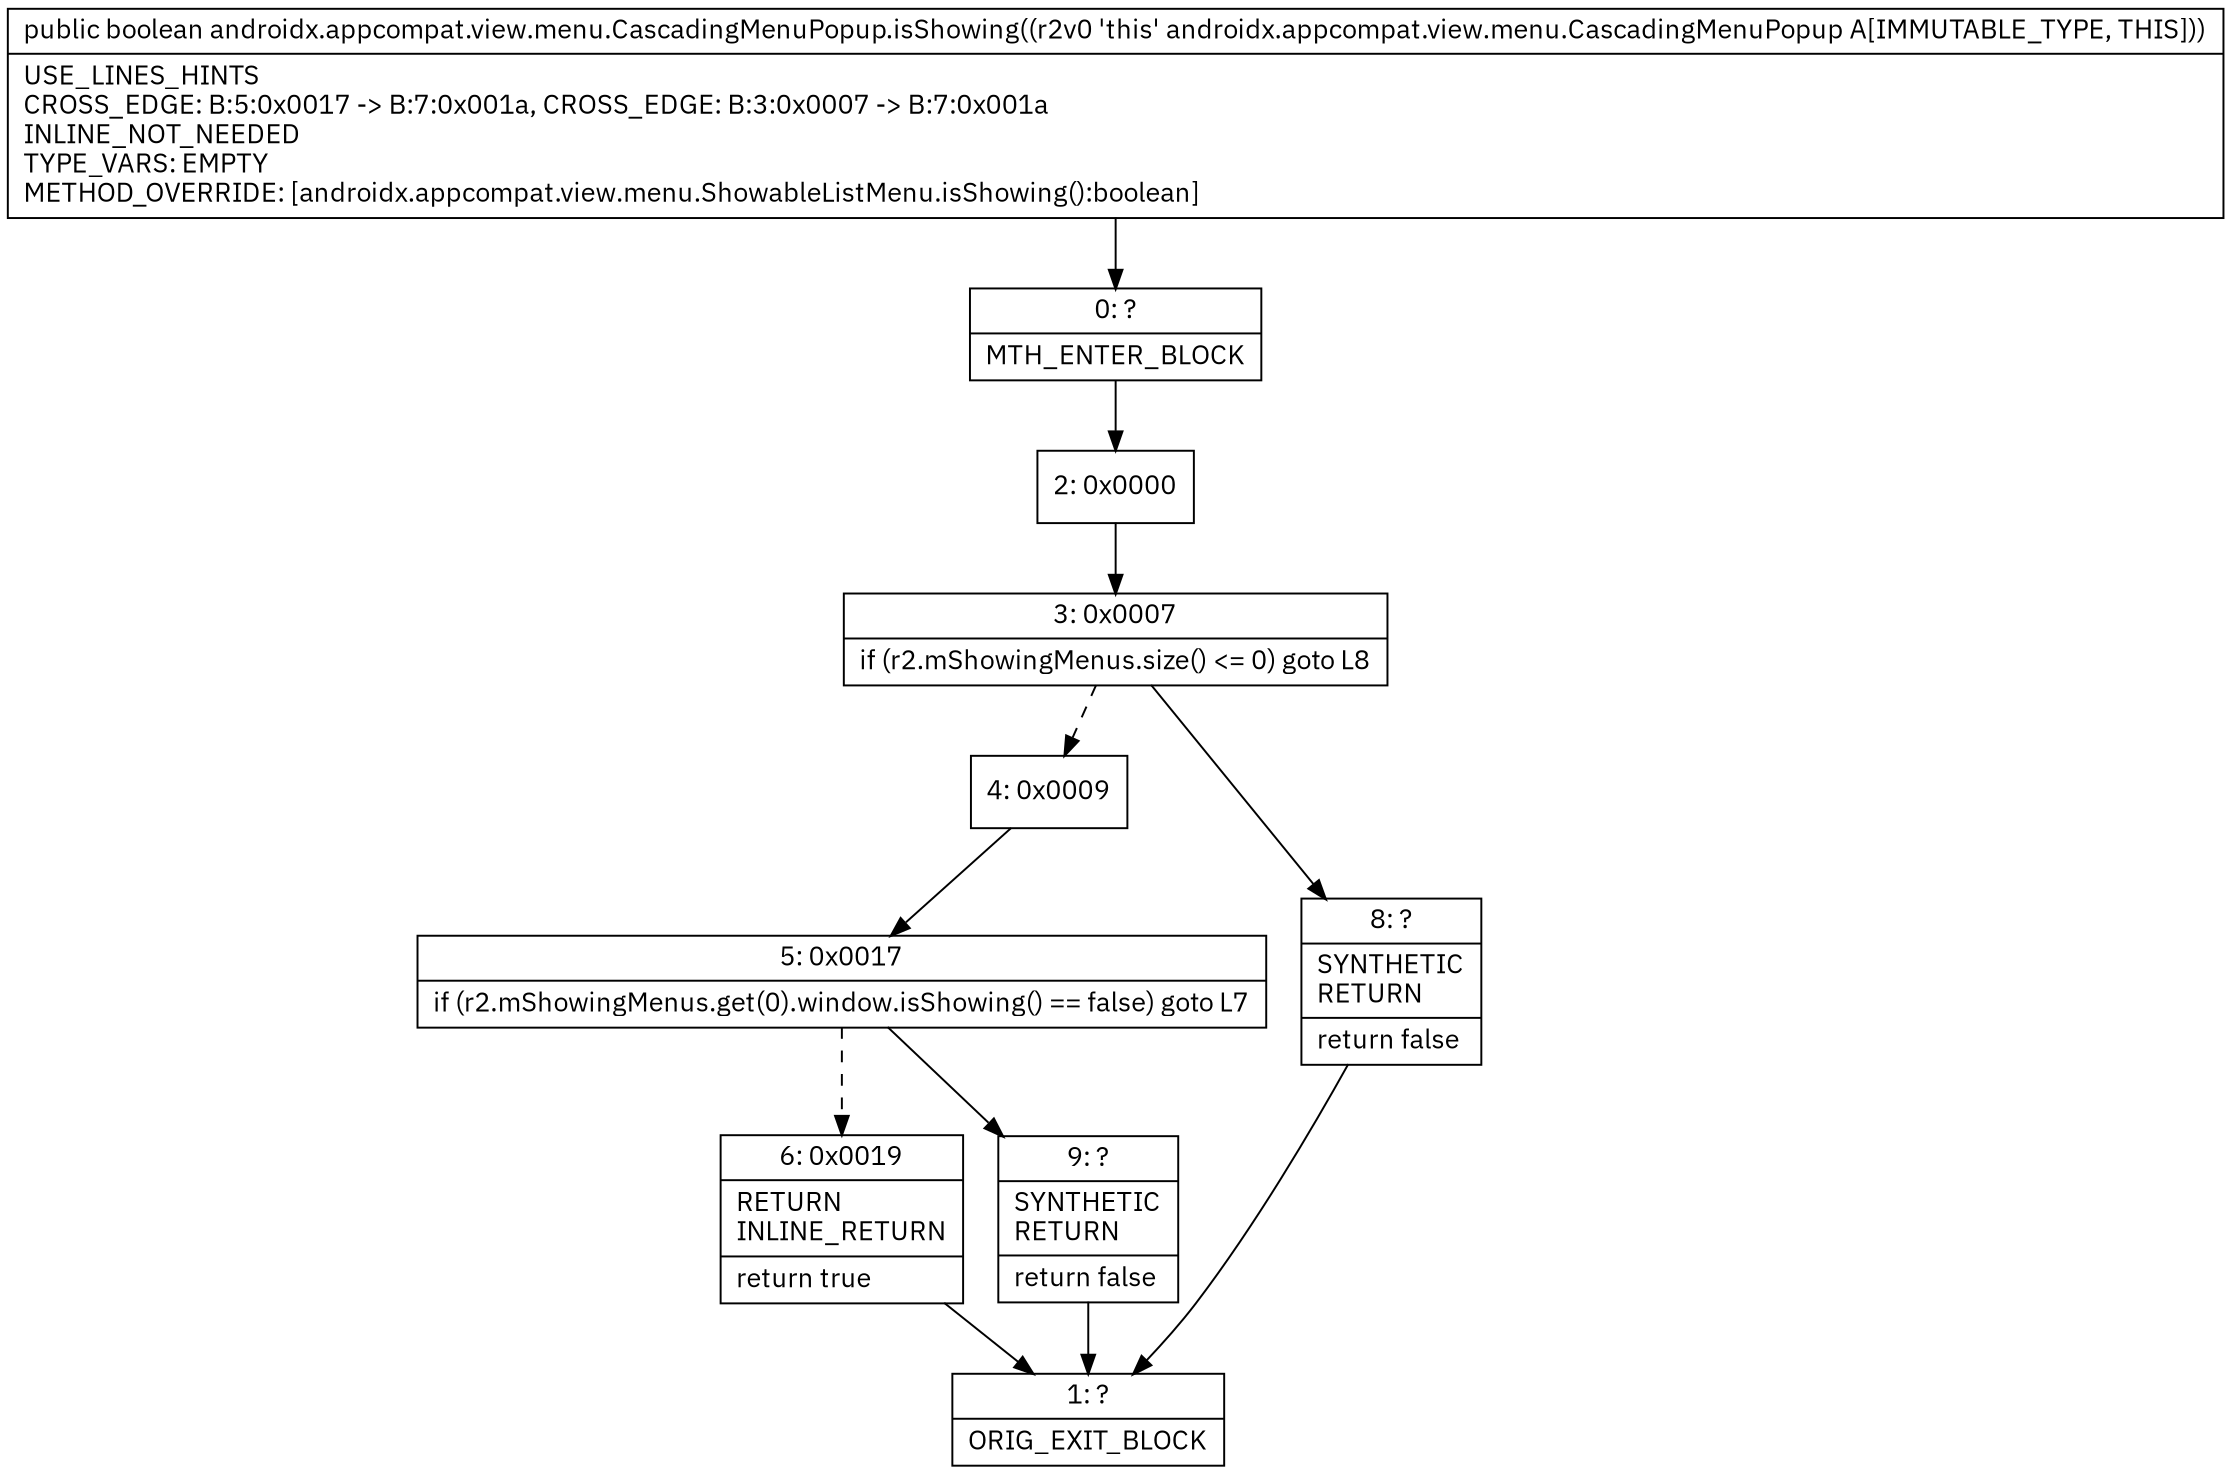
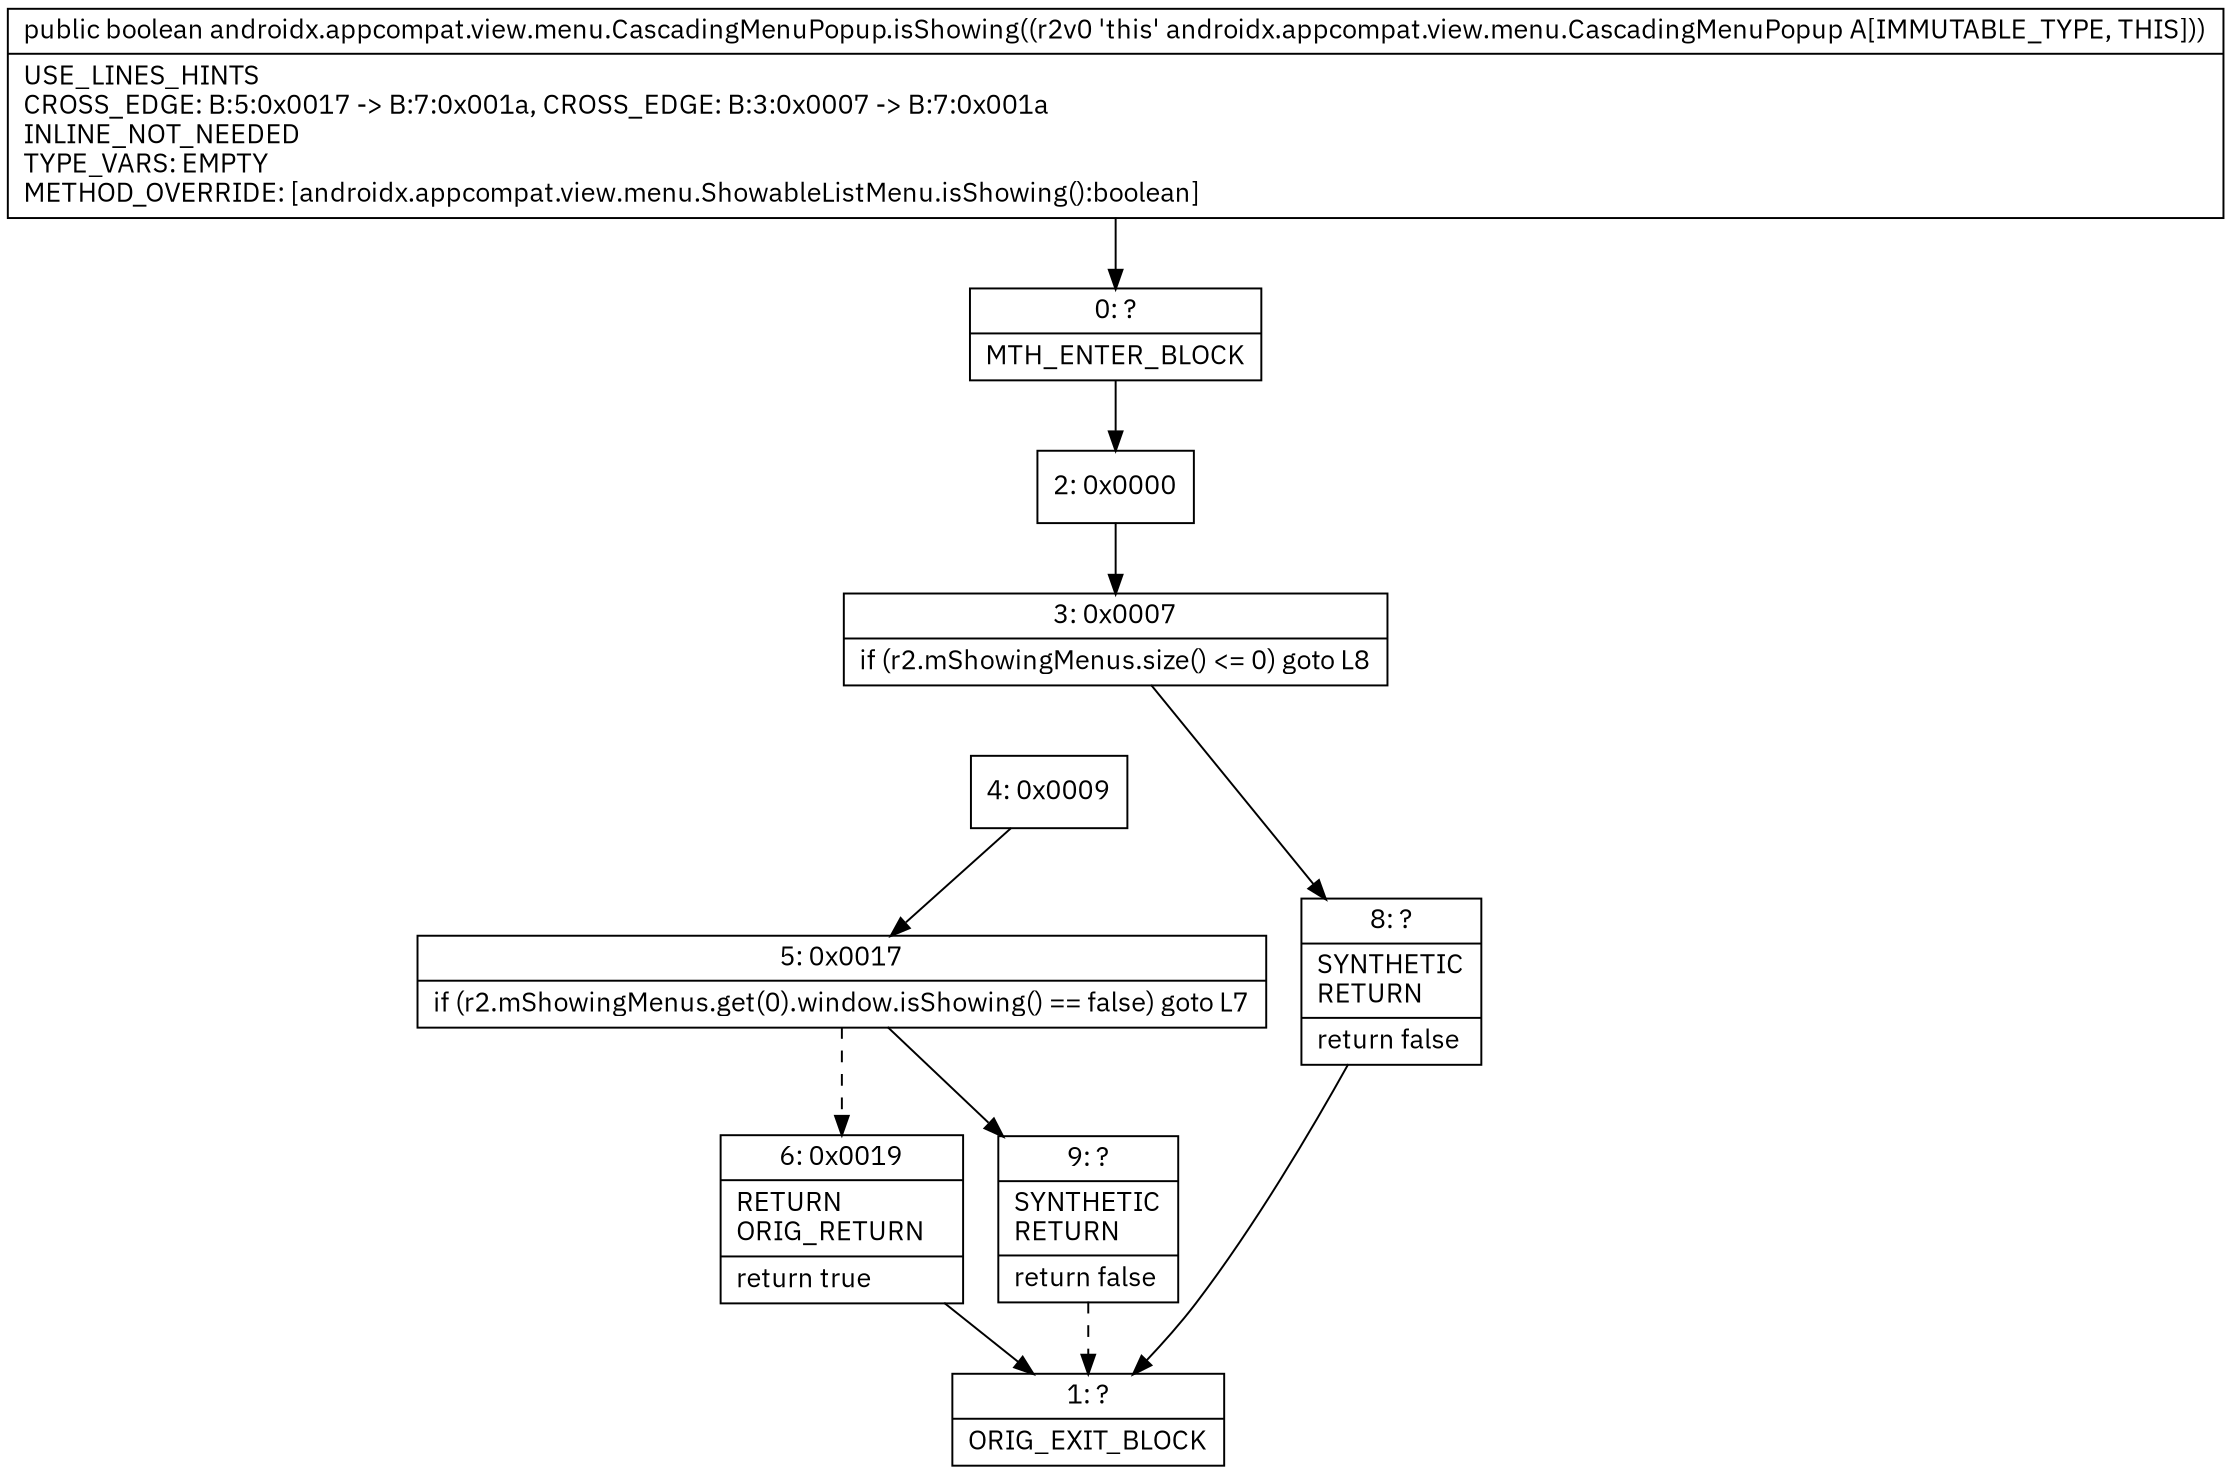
(1084, 711) -> none
(842, 1232) -> (831, 1232)
(1088, 1328) -> (1088, 1328)
